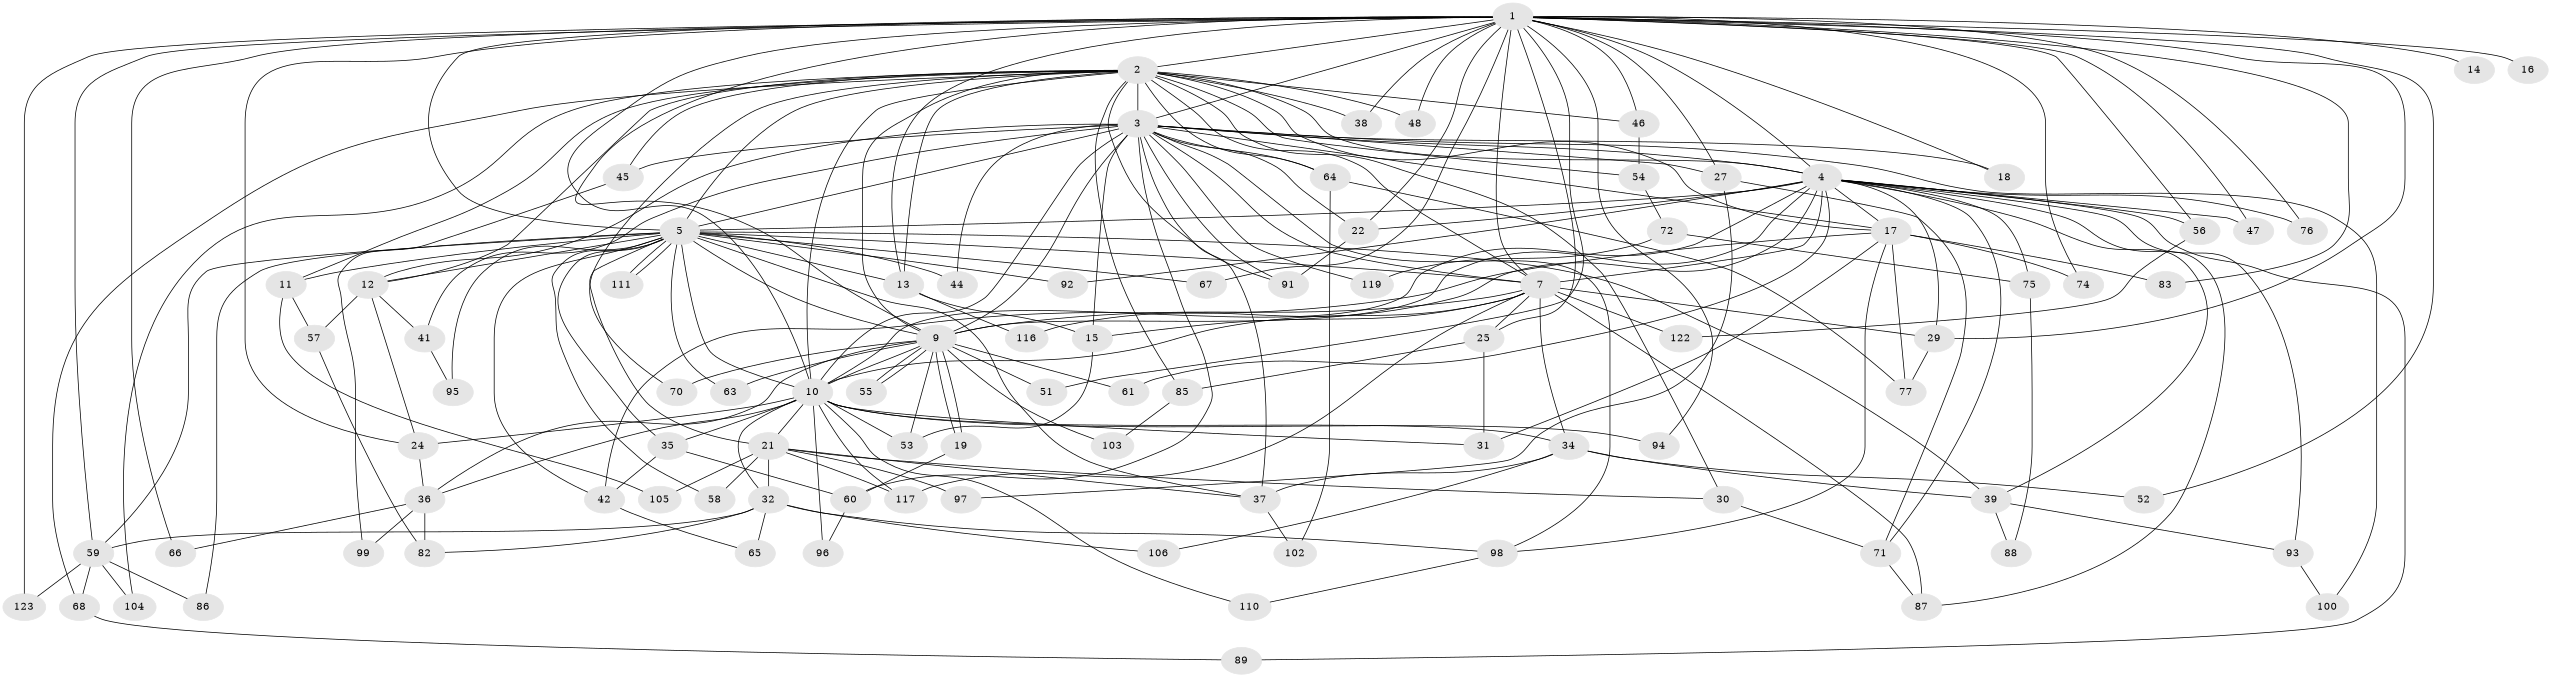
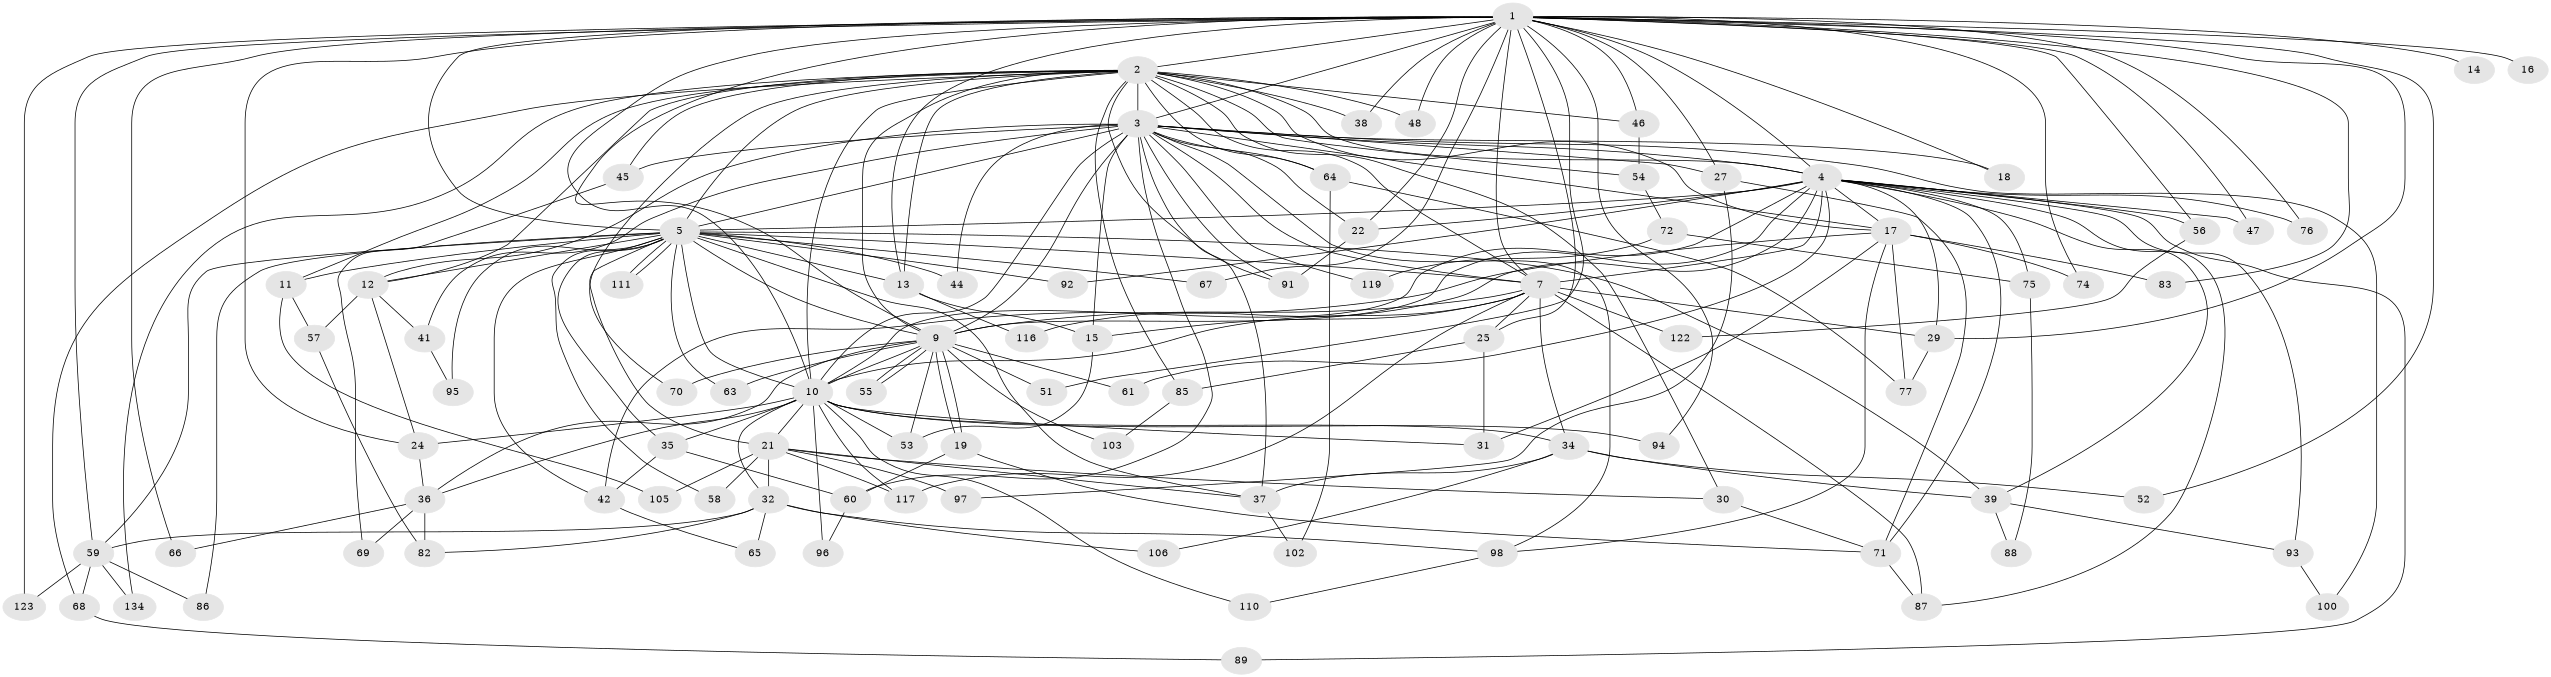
none -> (1415, 529)
(364, 553) -> (364, 553)
(135, 607) -> (135, 607)
